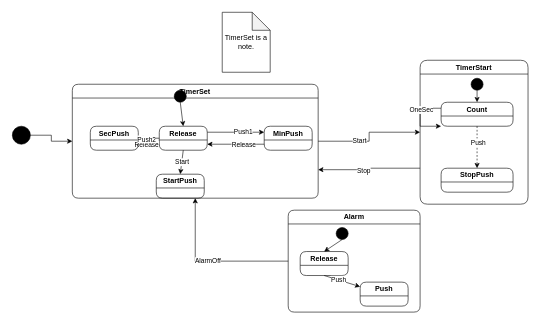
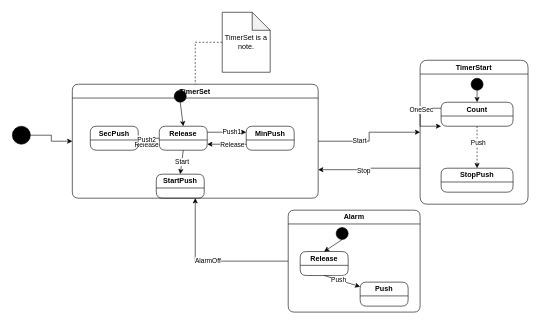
none -> (195, 49)
(288, 138) -> (270, 138)
